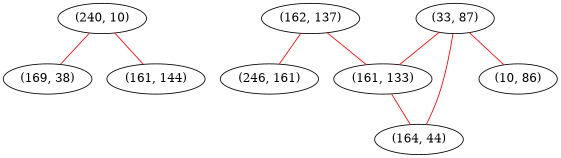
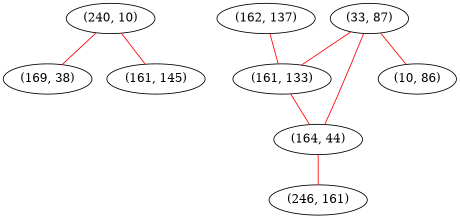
(290, 49) -> (318, 170)
(156, 79) -> (156, 79)
